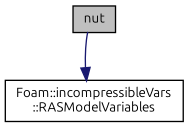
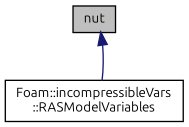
(86, 50) -> (103, 63)
